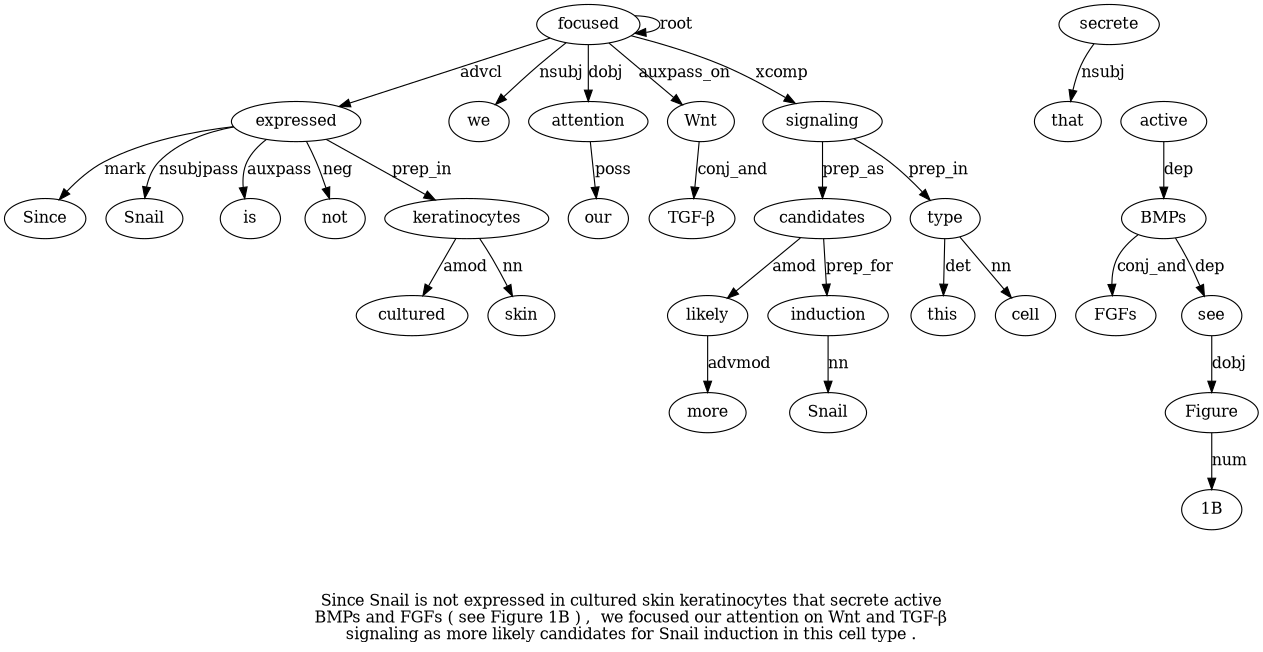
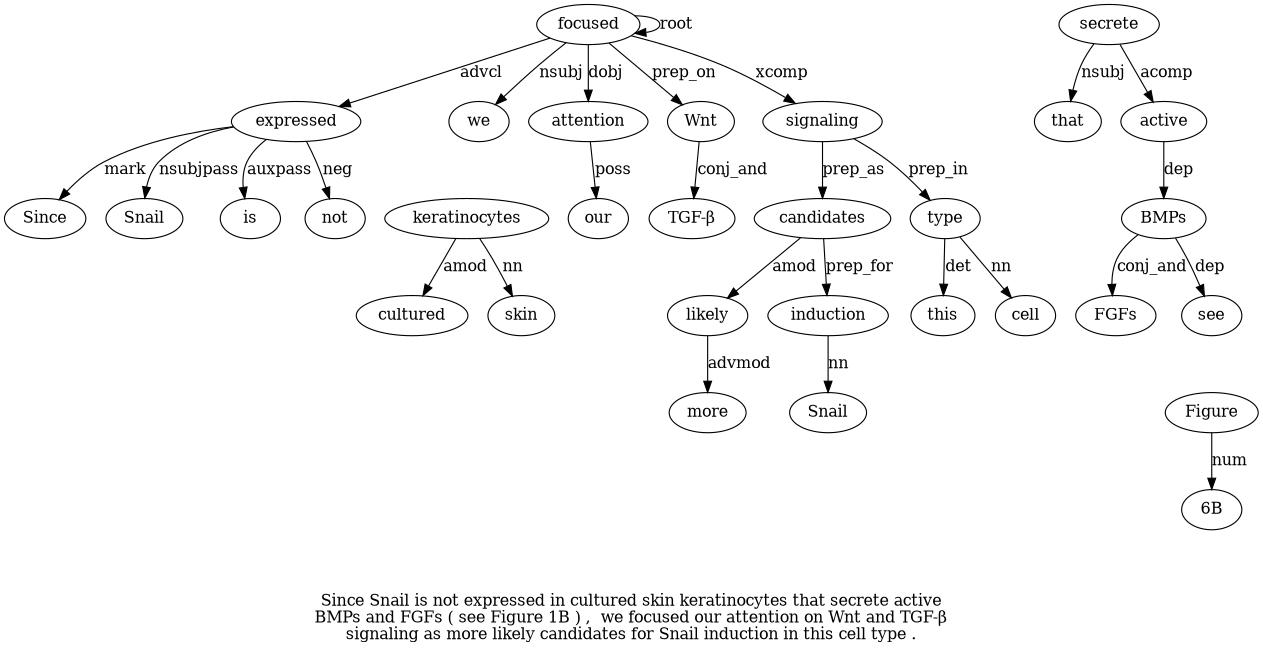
none -> (1134, 68)
(684, 73) -> (684, 73)
(376, 167) -> none
(1212, 359) -> none
(1212, 510) -> (1212, 510)
